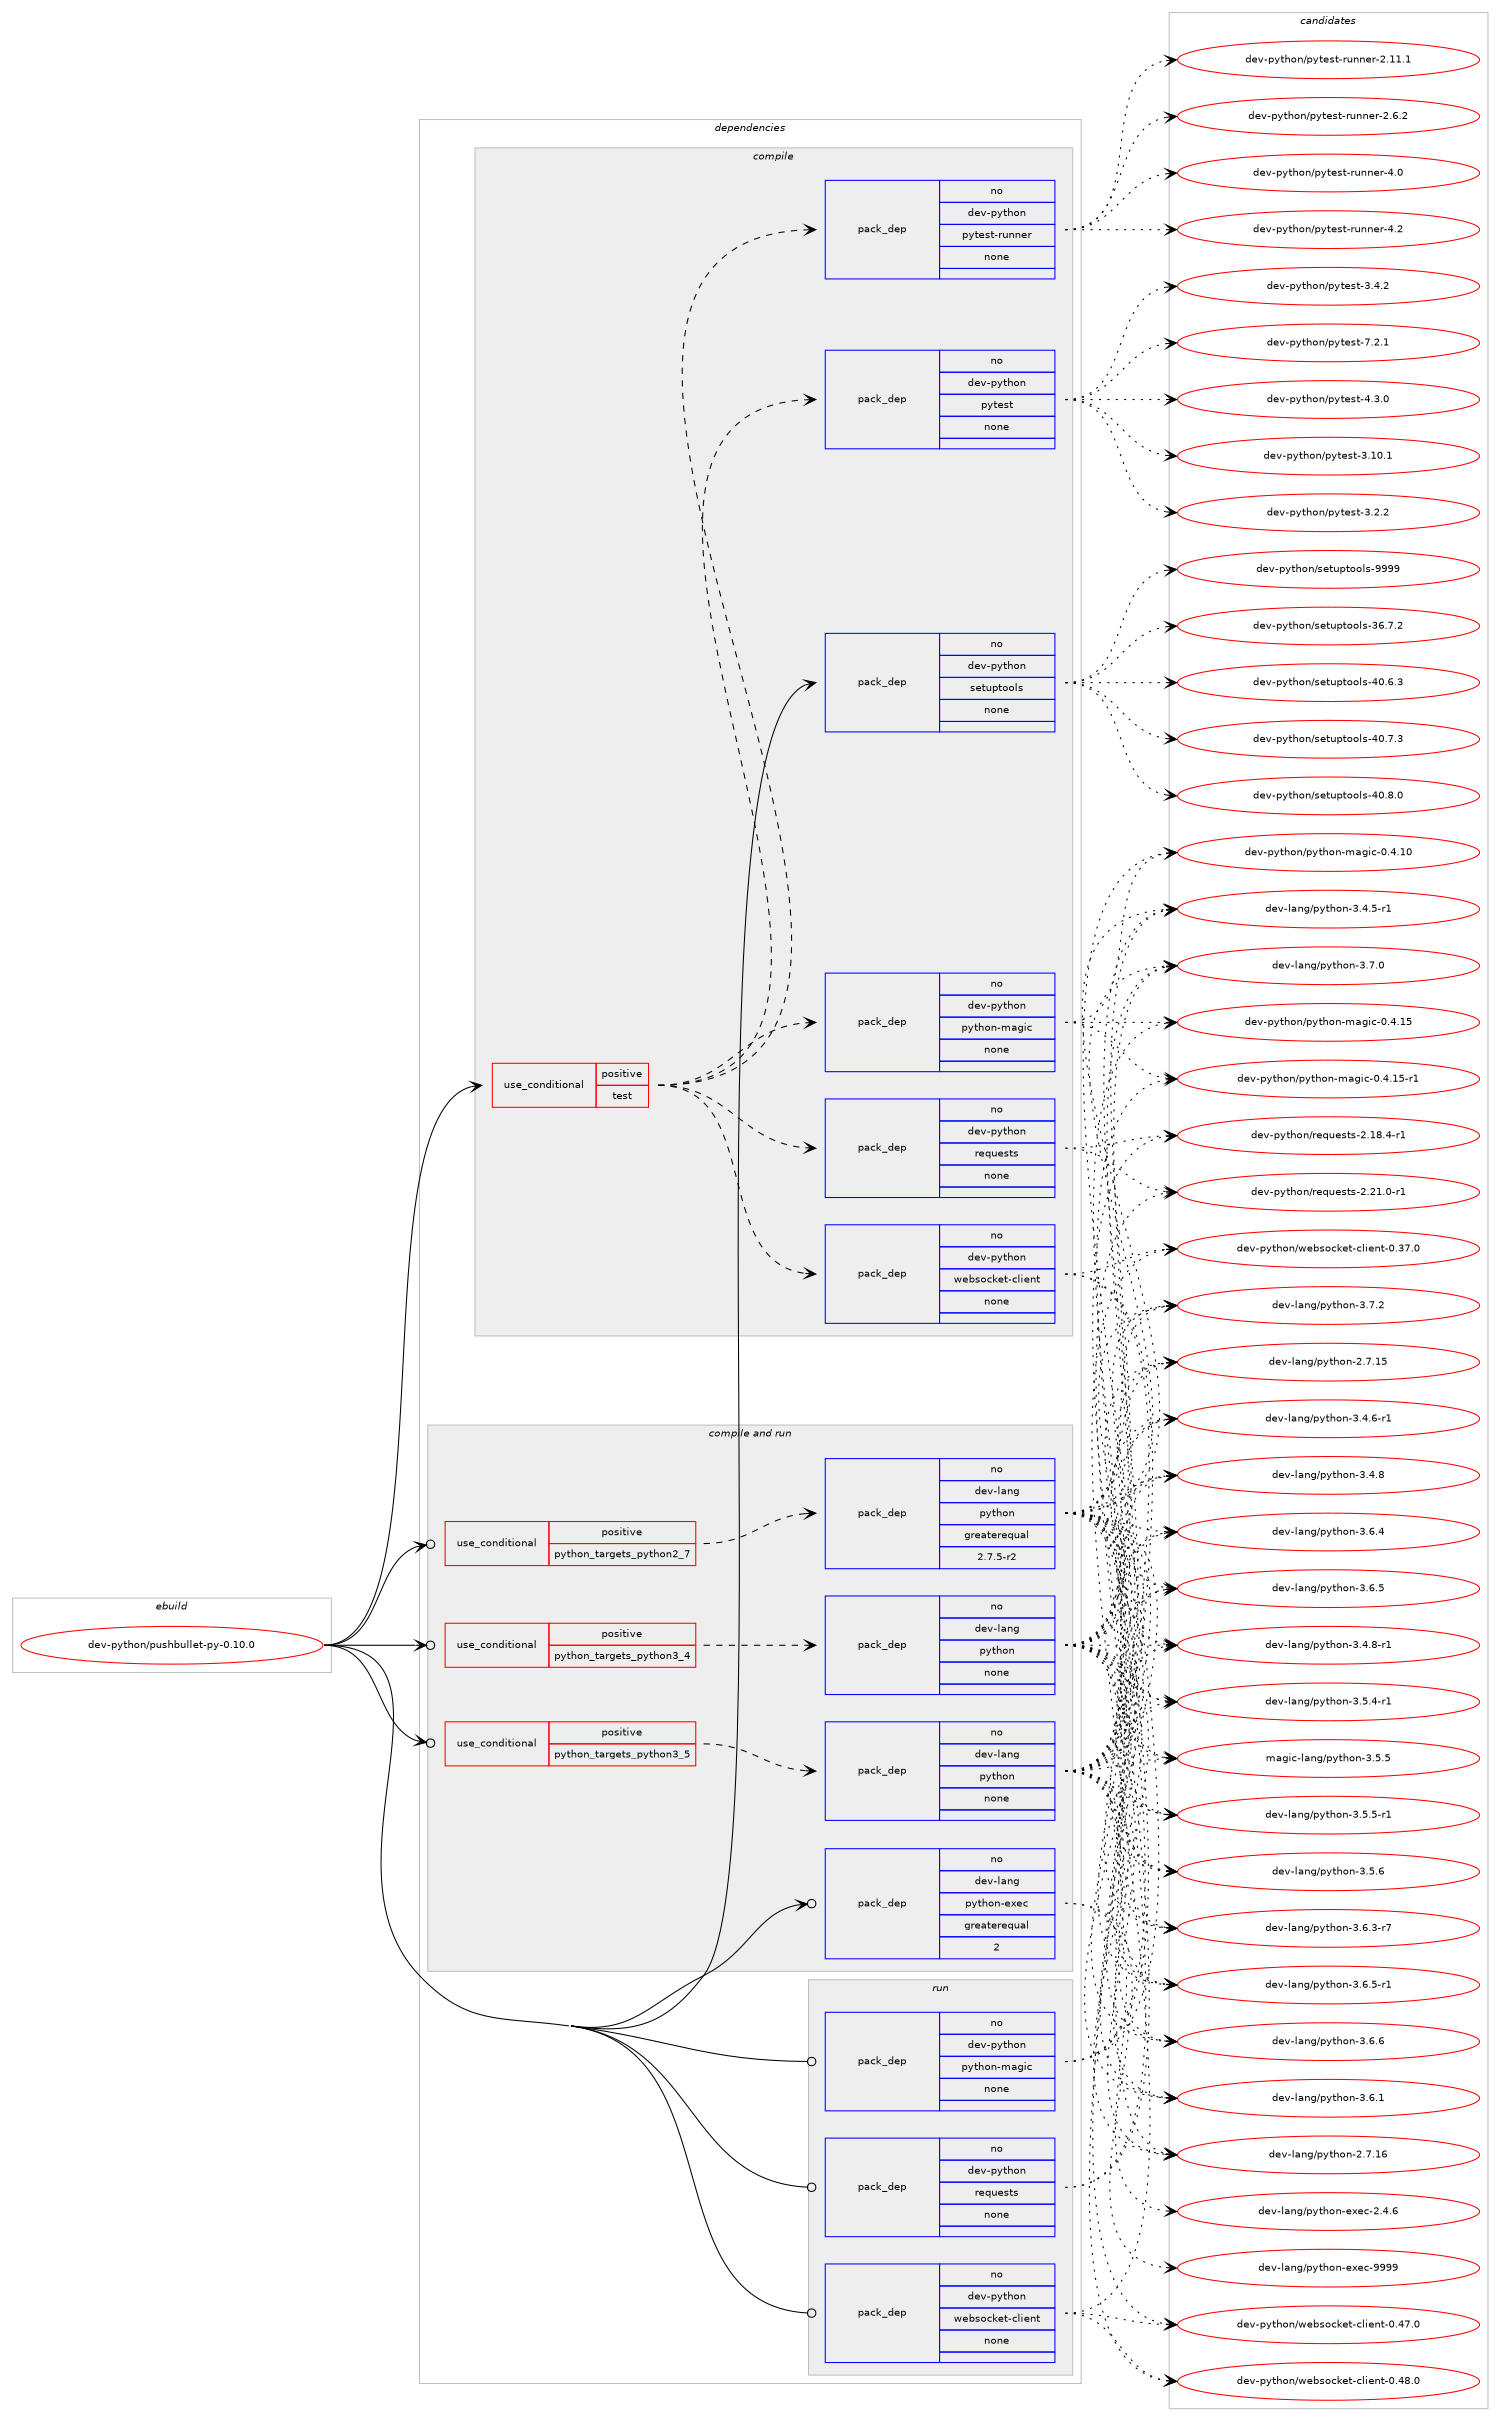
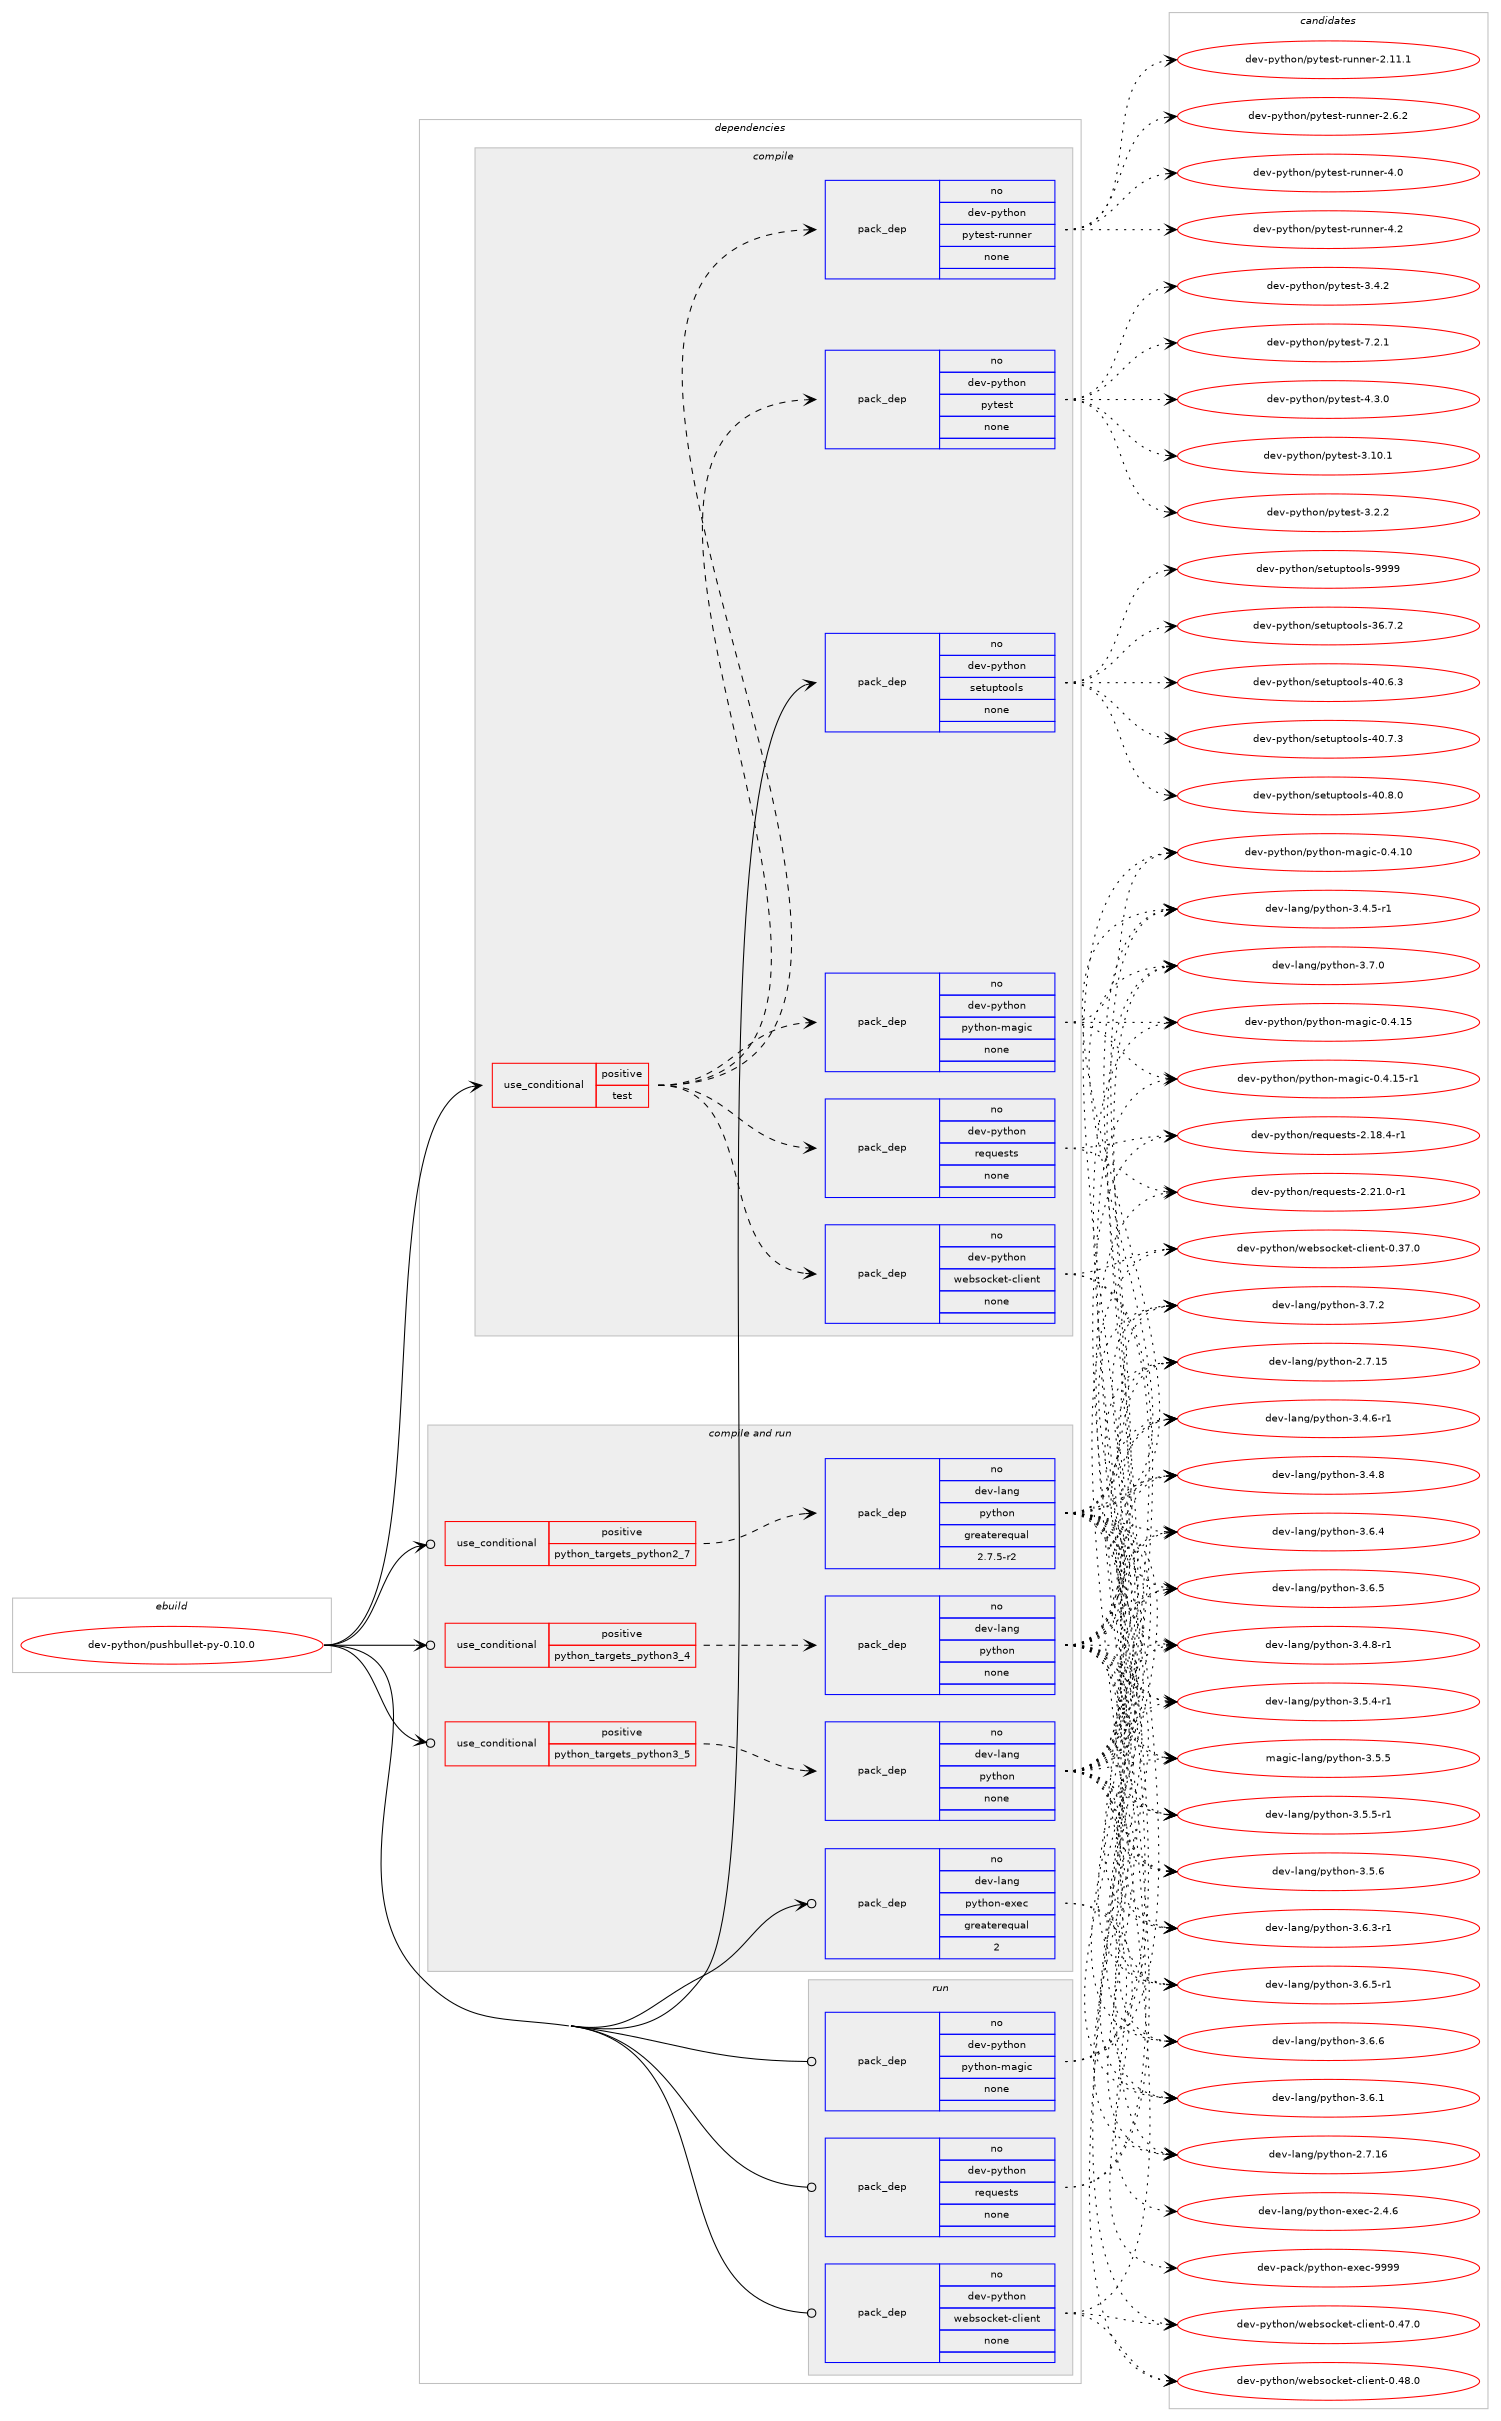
(1329, 1928) -> (1329, 1928)
(1329, 2268) -> (1329, 2268)
